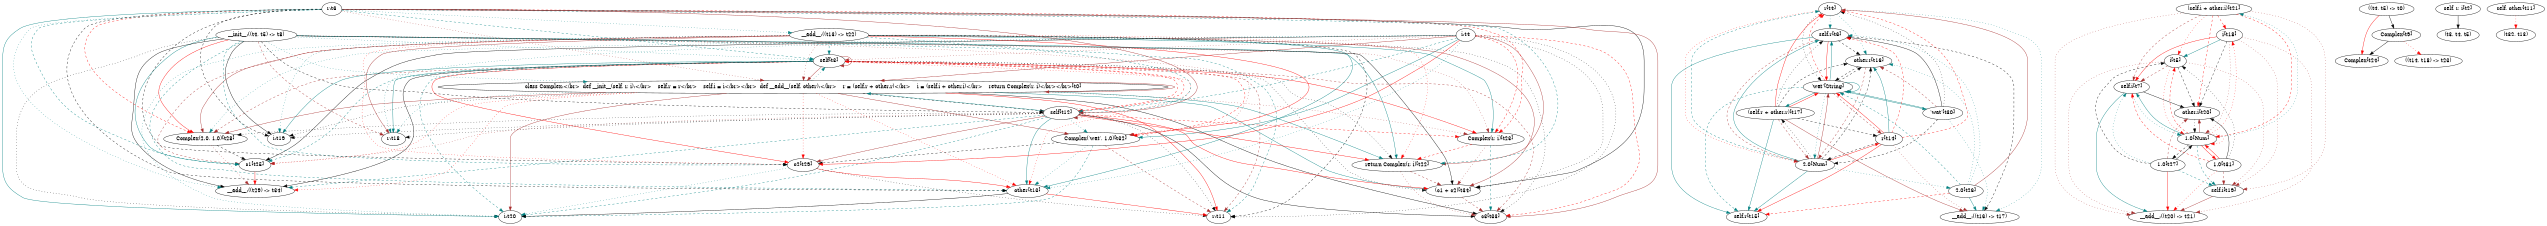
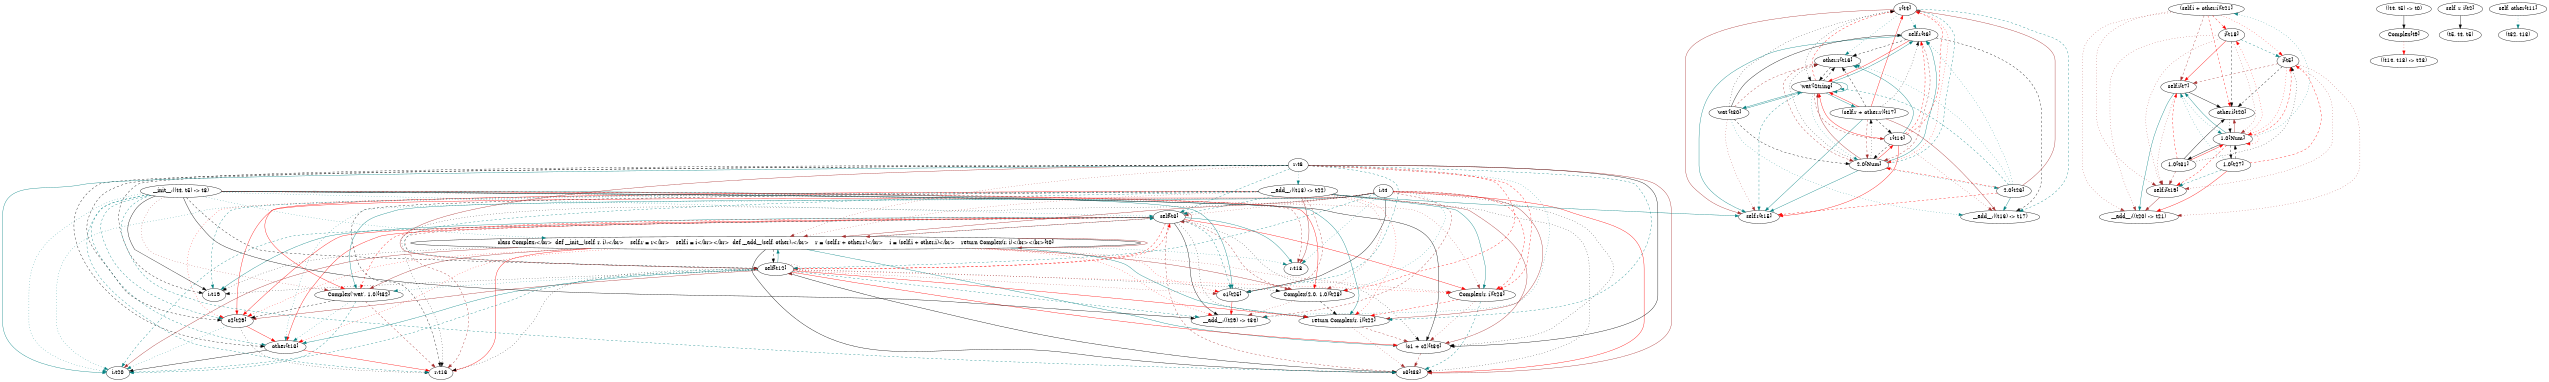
(2516, 20) -> (2518, 20)
(2458, 35) -> (2460, 35)
(2031, 40) -> (2069, 62)
(509, 41) -> (705, 195)
(476, 42) -> (1381, 235)
none -> (1697, 44)
(2204, 47) -> (2259, 47)
(2362, 61) -> none
(1350, 70) -> (1493, 205)
(1081, 72) -> (695, 223)
(2291, 83) -> none
(2096, 108) -> (2316, 136)
(1634, 110) -> (1644, 268)
(1853, 118) -> (1802, 119)
(726, 121) -> none
(1267, 126) -> (1218, 283)
none -> (2162, 137)
(2172, 138) -> none
(225, 149) -> (1326, 306)
(2207, 151) -> (2206, 151)
(2182, 154) -> (2236, 155)
none -> (1733, 165)
(2201, 166) -> (2205, 166)
none -> (1944, 178)
(2196, 189) -> none
(112, 202) -> (31, 273)
(1219, 217) -> (441, 373)
none -> (1407, 280)
none -> (714, 347)
